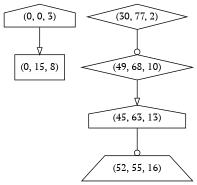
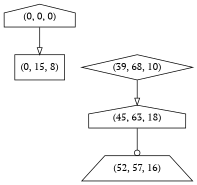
(40, 17) -> (40, 17)
(137, 17) -> none
(137, 67) -> (137, 67)
(137, 118) -> (137, 118)
(137, 168) -> (137, 168)
